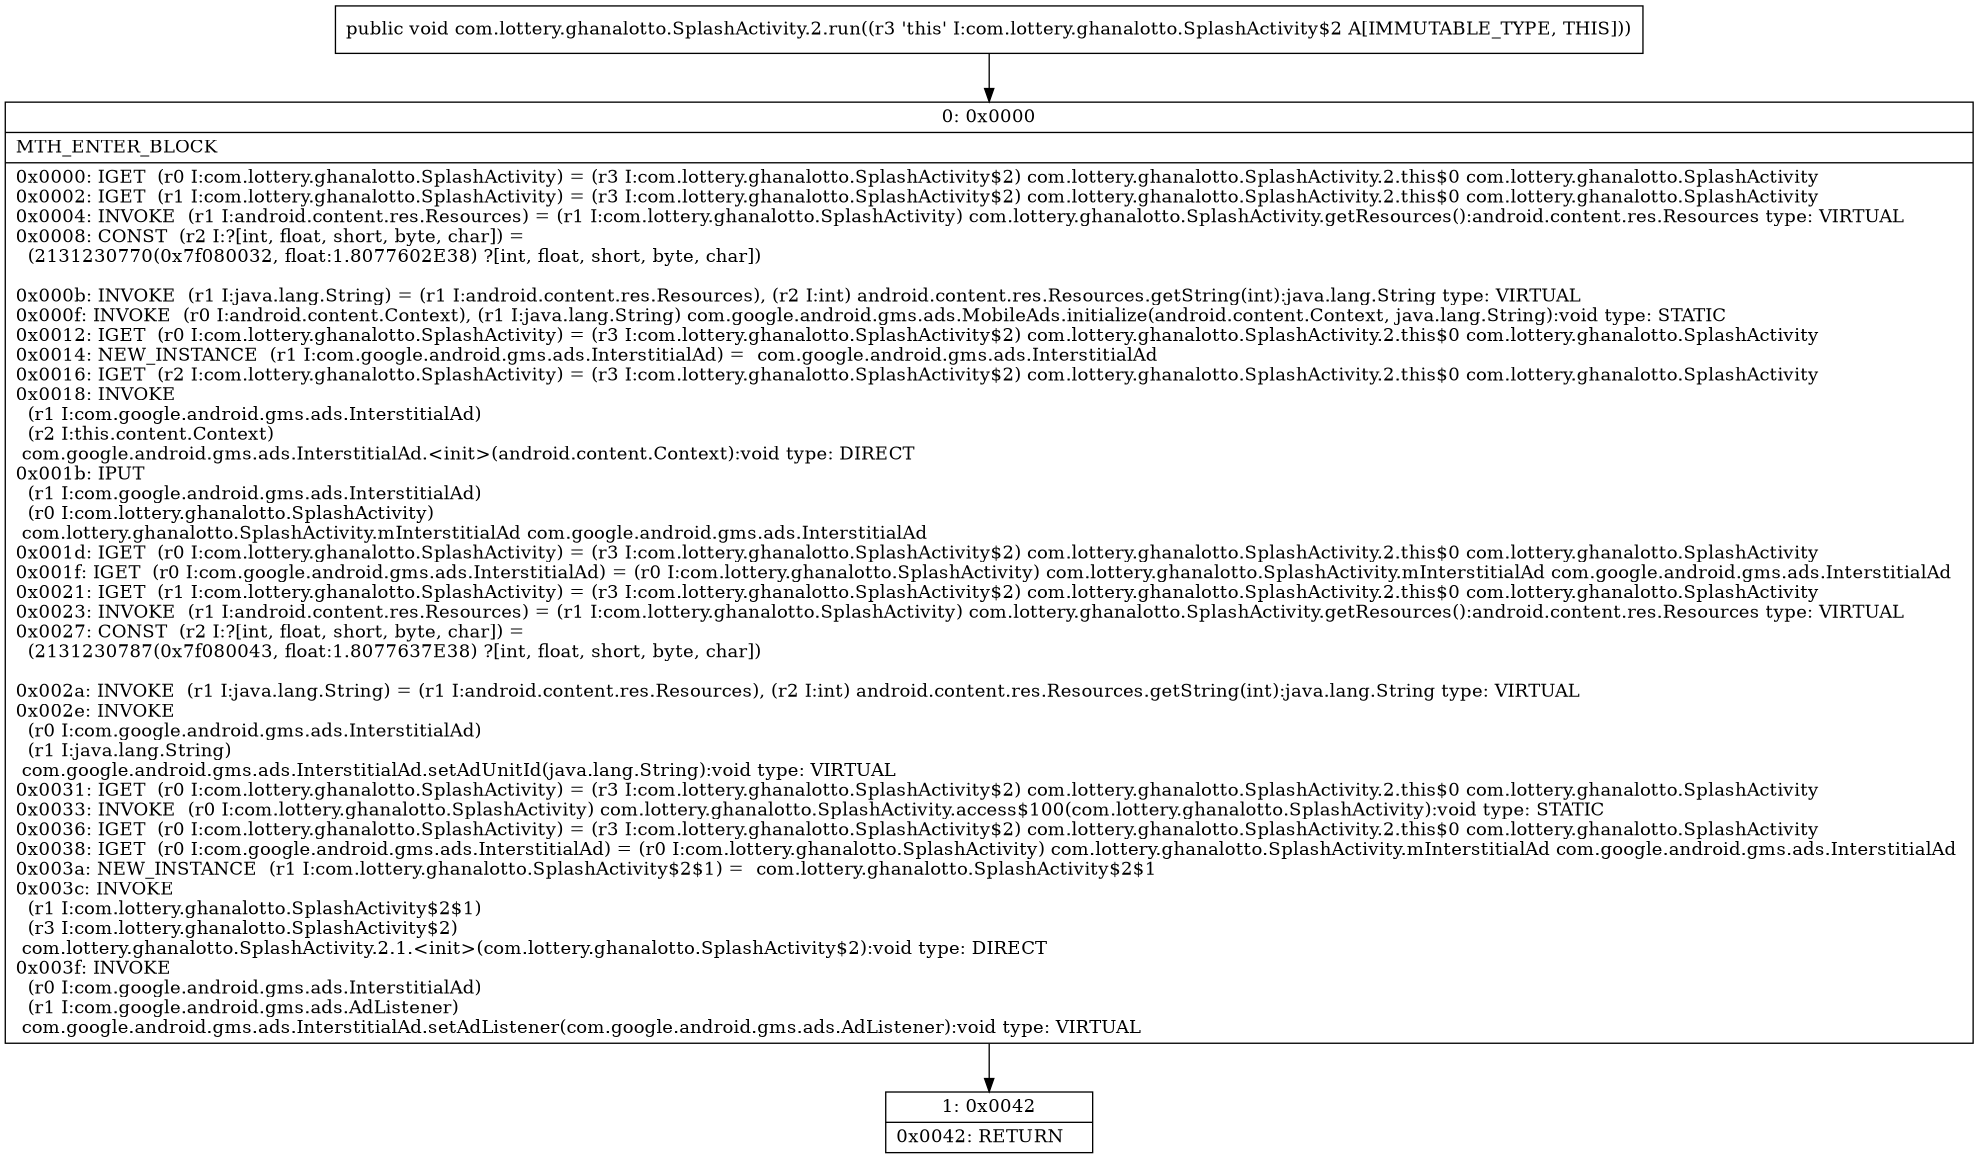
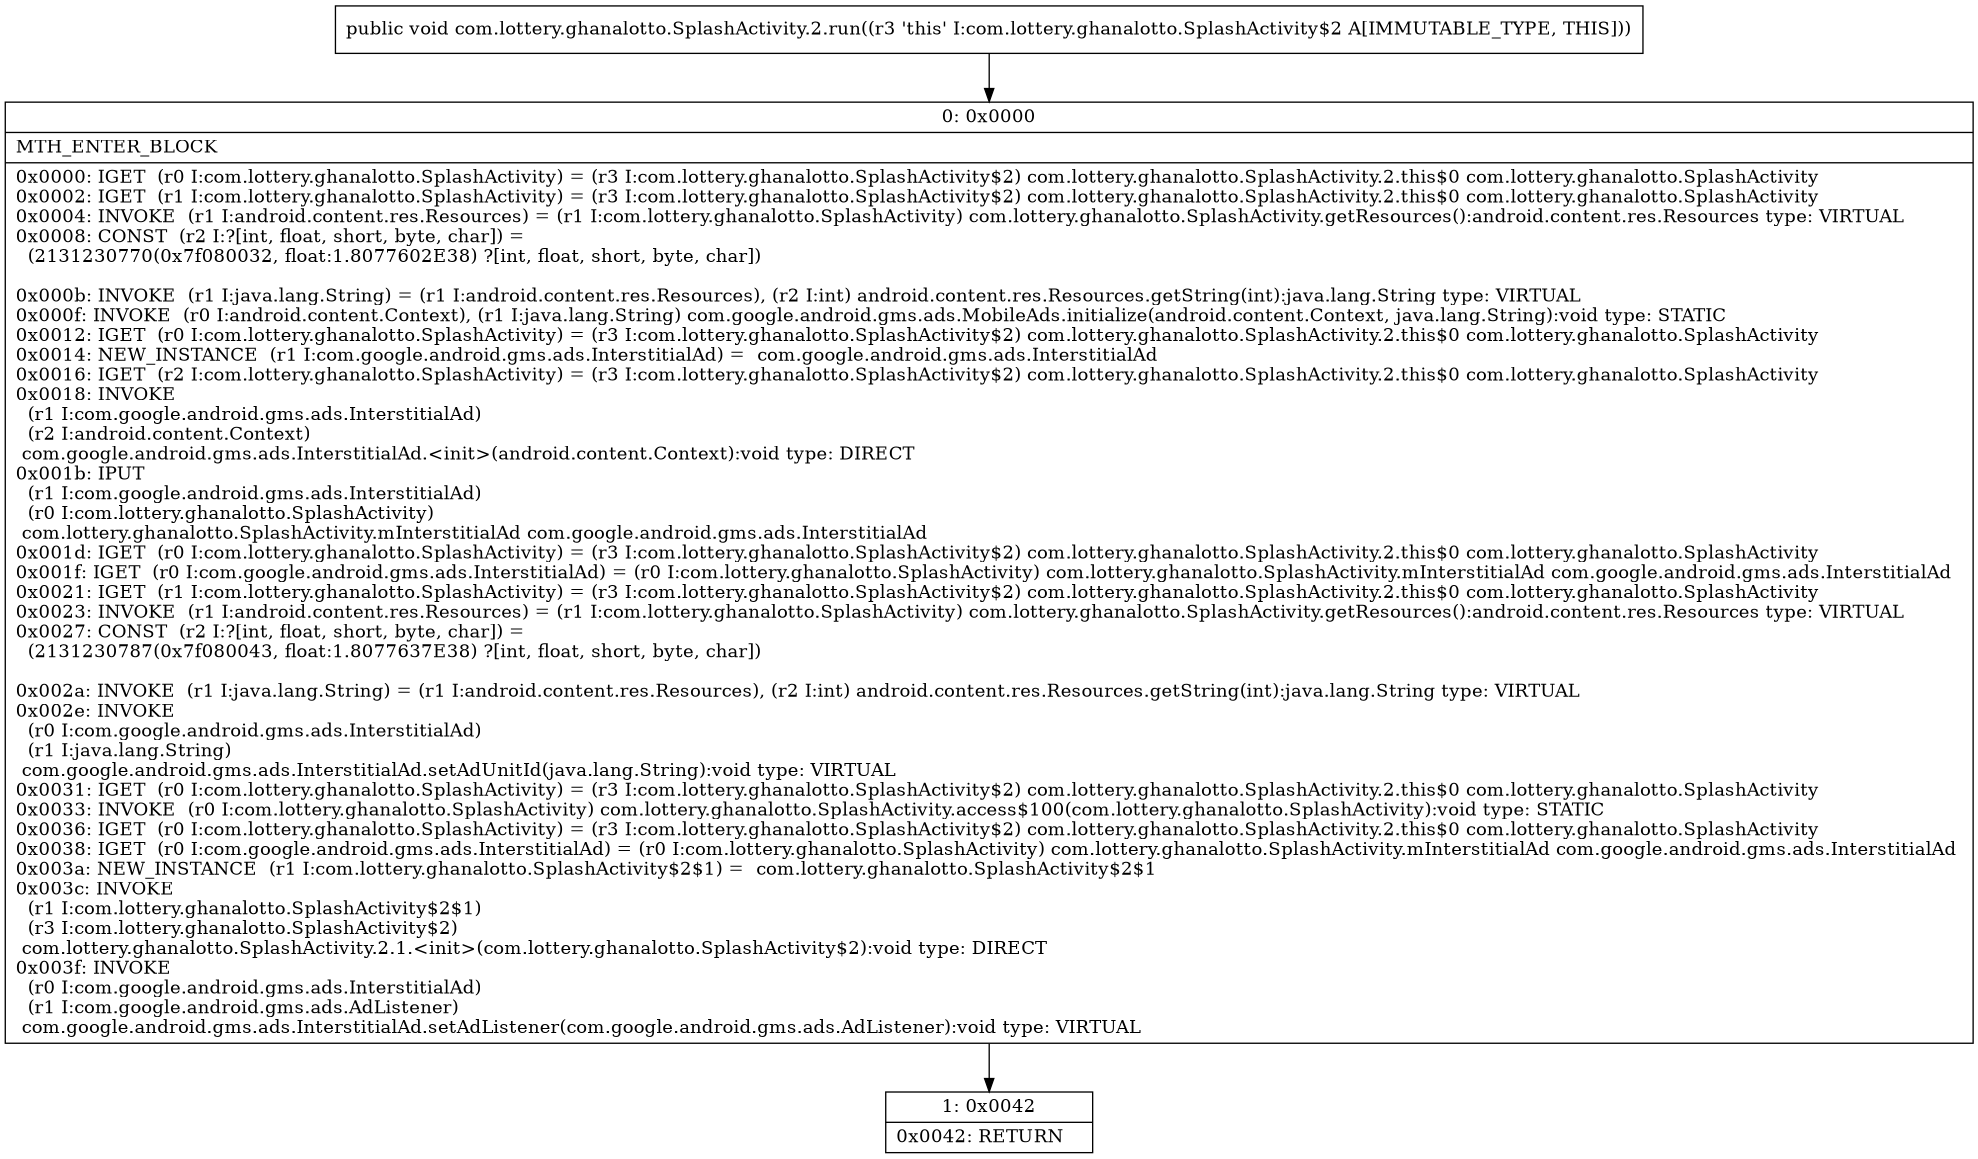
(145, 434) -> (163, 434)
